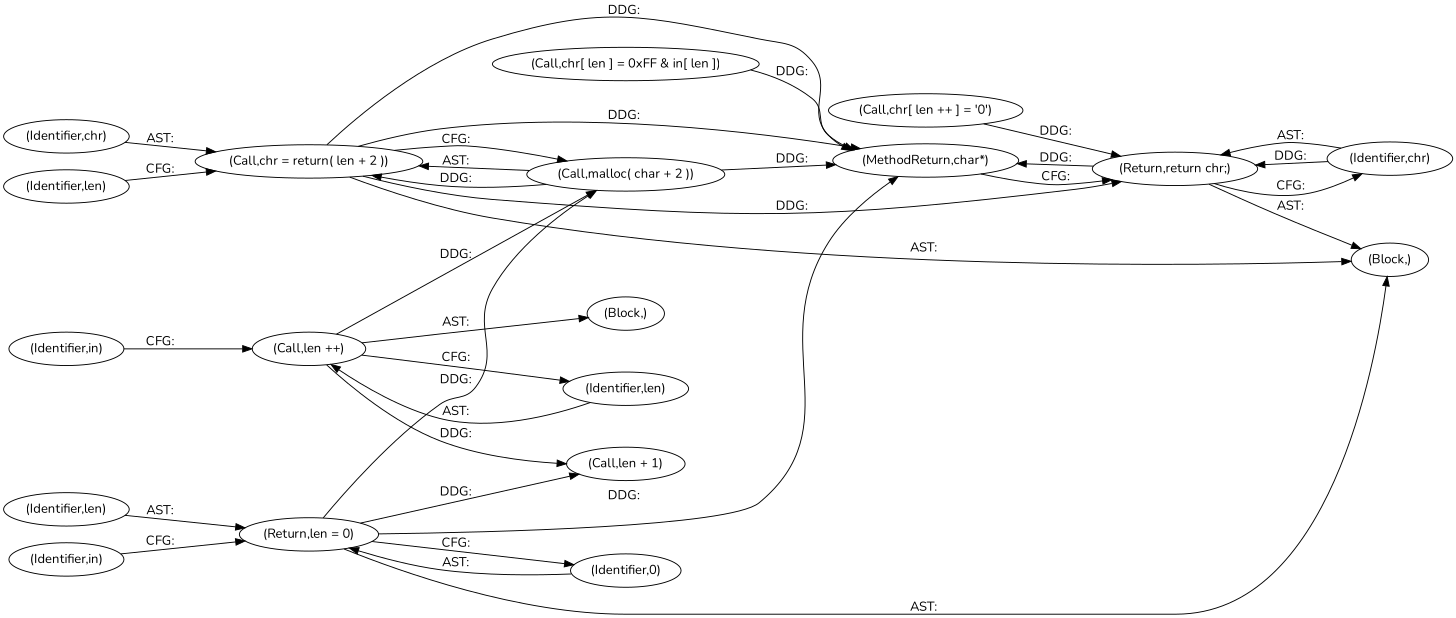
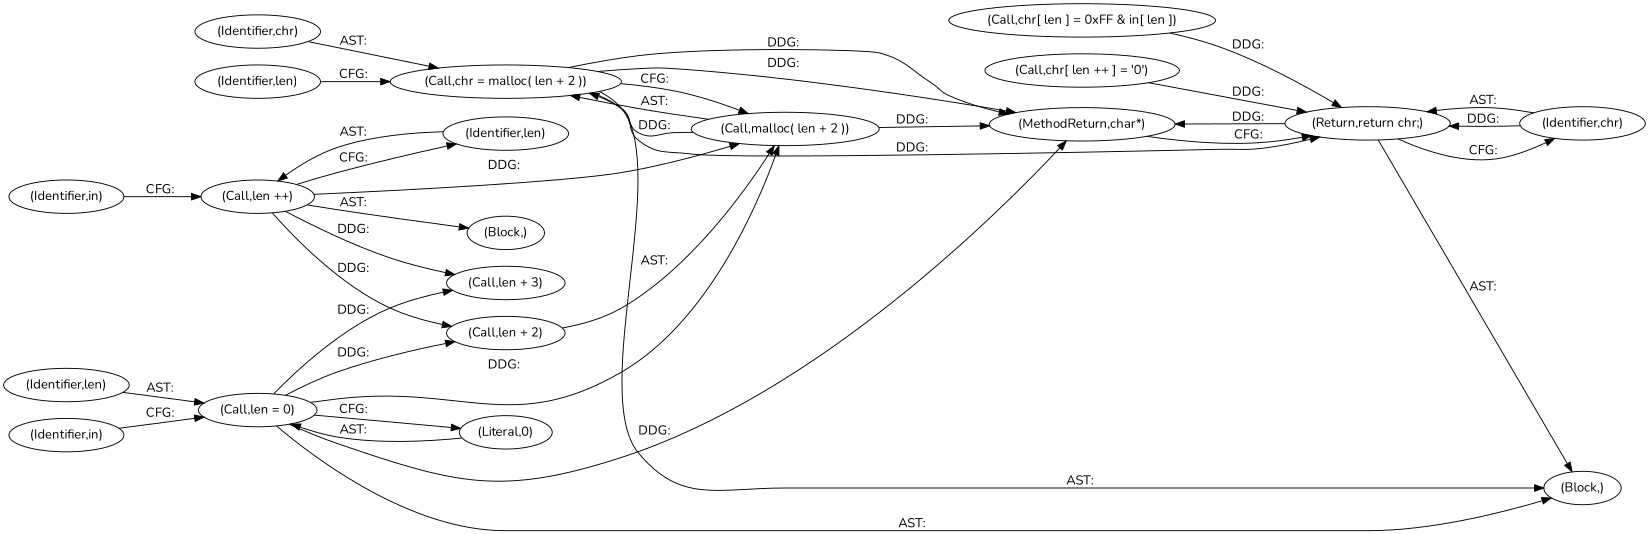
(809, 96) -> (1254, 61)
(309, 161) -> (506, 82)
(626, 174) -> (785, 129)
none -> (506, 333)
(626, 464) -> (506, 283)
(309, 534) -> (258, 410)
(626, 571) -> (506, 432)
